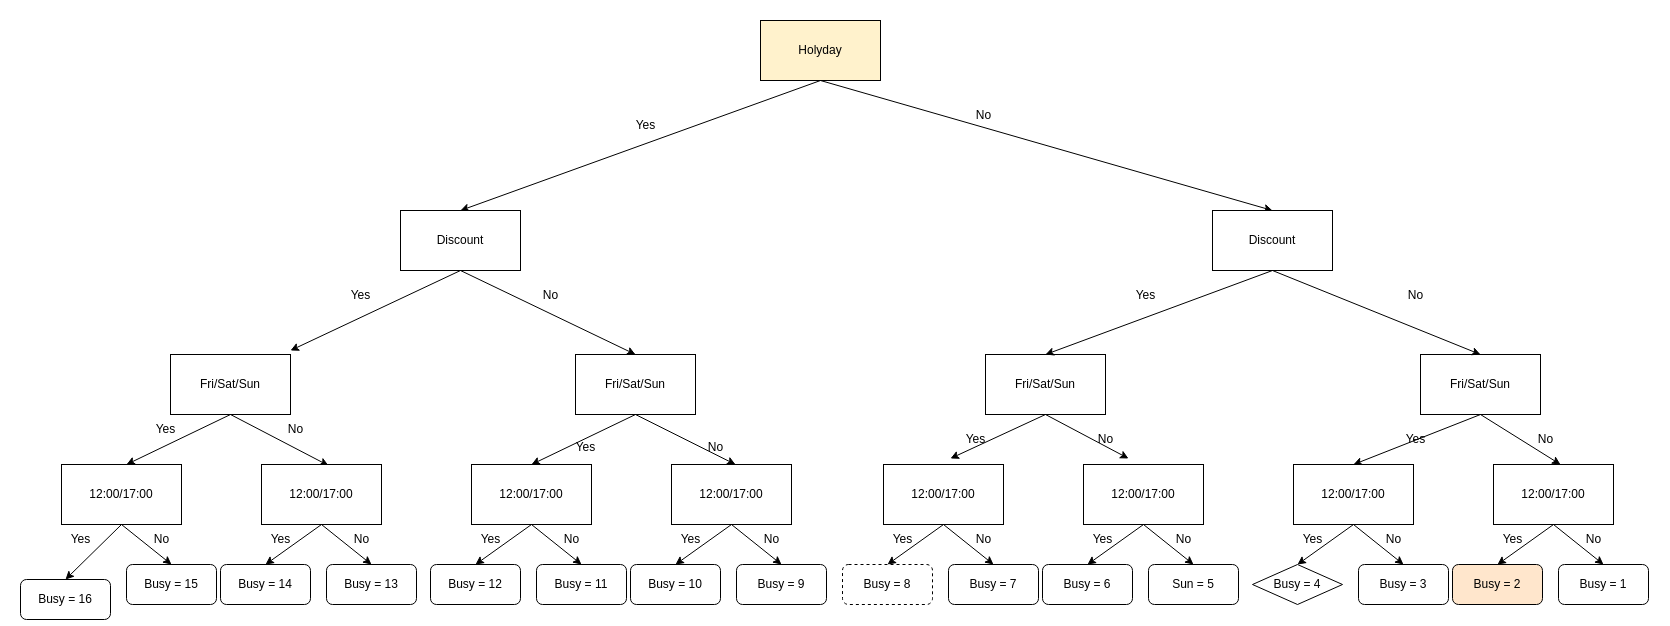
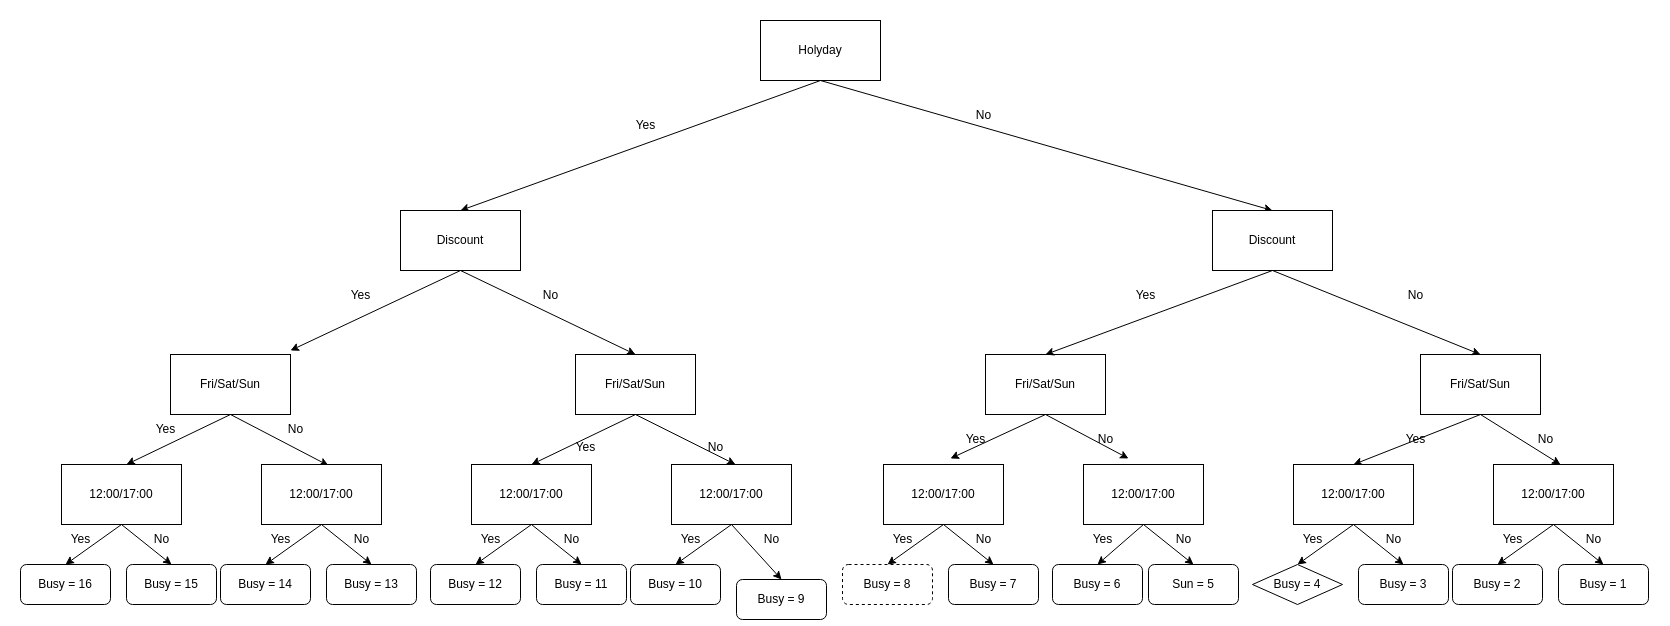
(821, 51) -> (821, 51)
(782, 585) -> (782, 600)
(1088, 585) -> (1098, 585)
(1498, 585) -> (1498, 585)
(66, 600) -> (66, 585)
